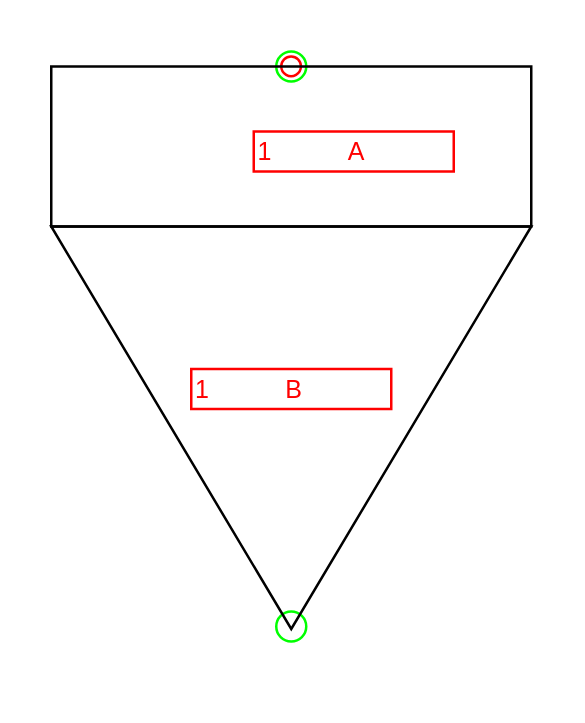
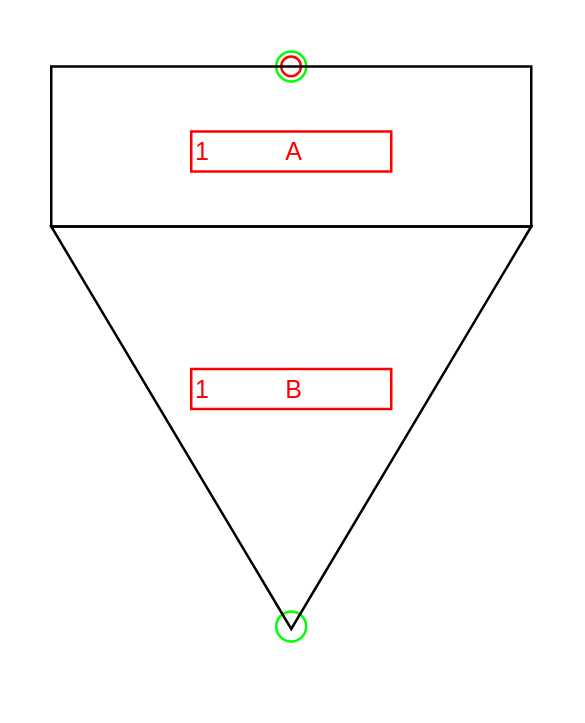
(354, 151) -> (291, 151)
